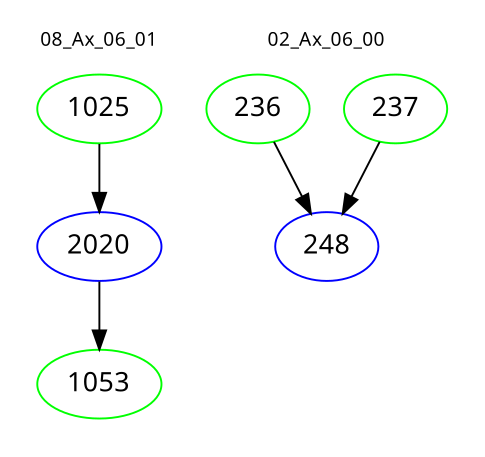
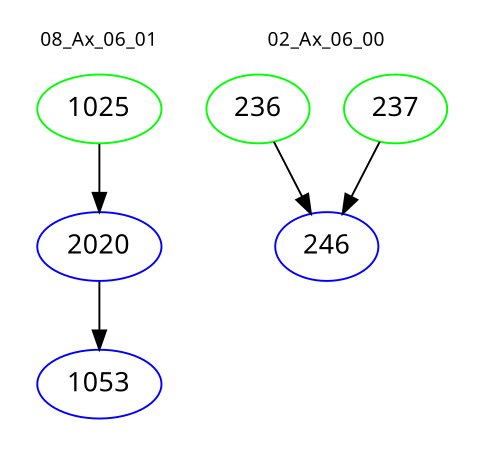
(327, 247) -> (327, 247)
(99, 384) -> (99, 384)
